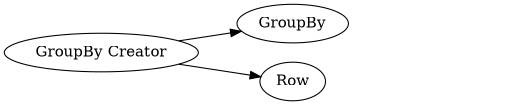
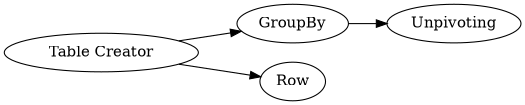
none -> (454, 24)
(101, 53) -> (101, 53)
